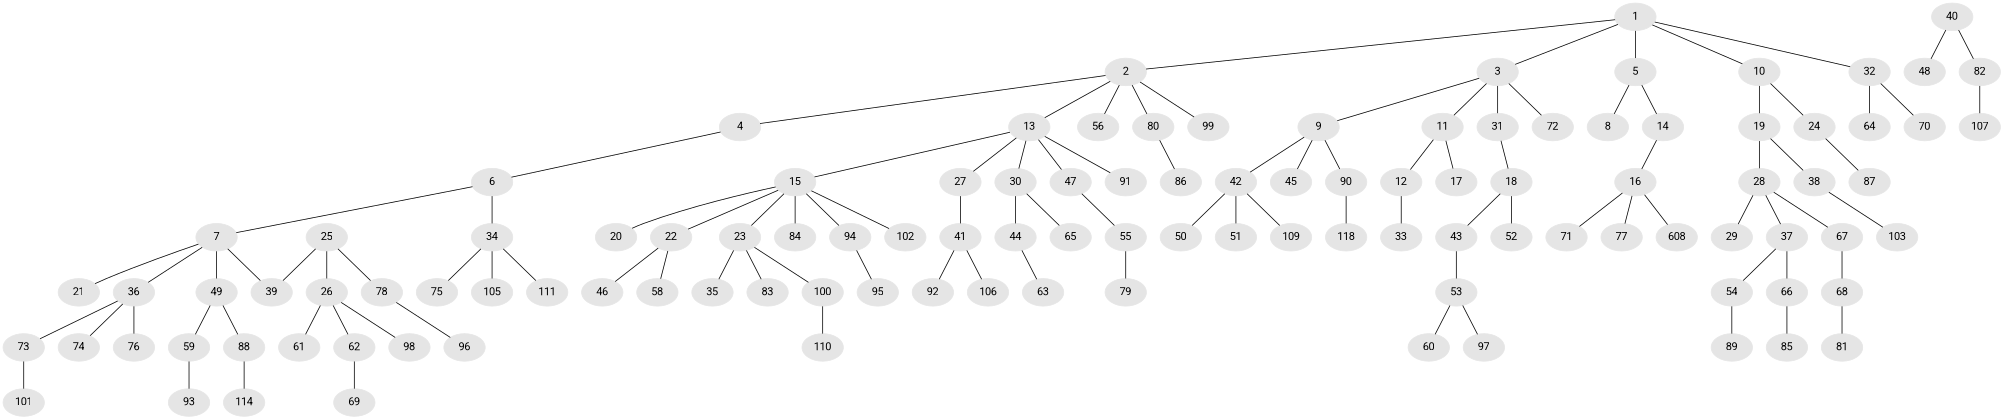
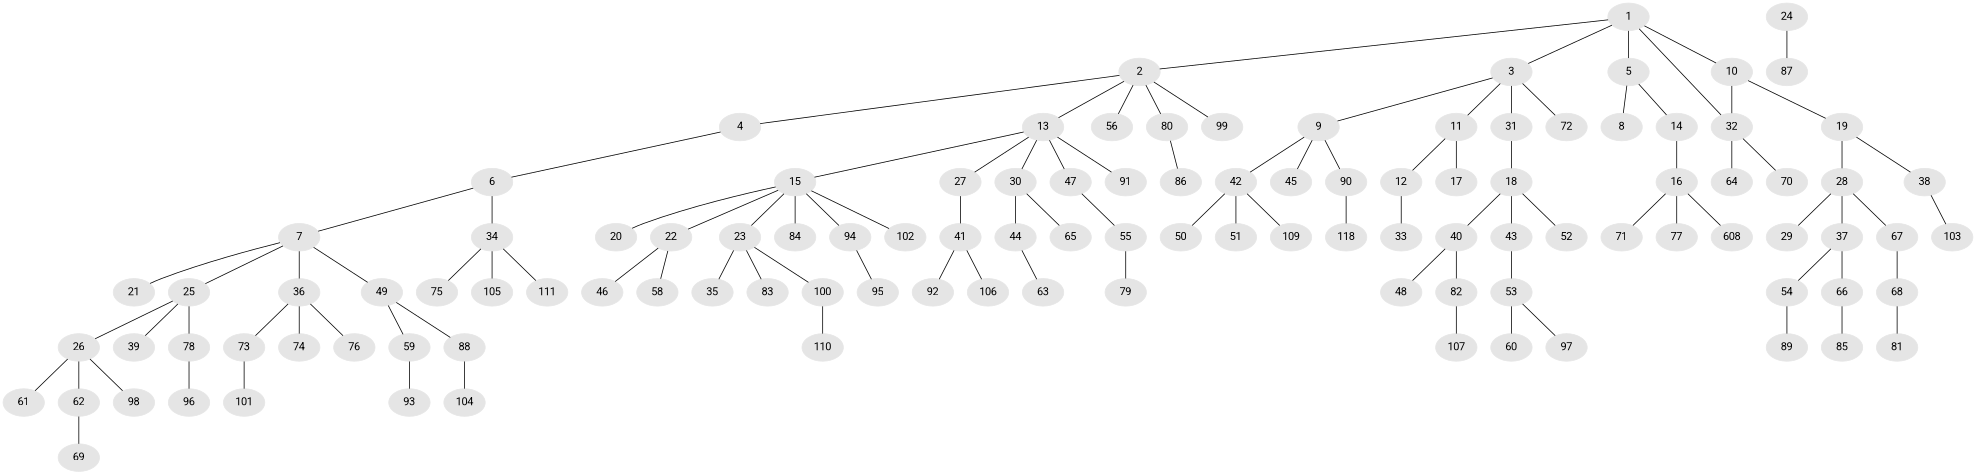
(1787, 99) -> (1732, 100)
none -> (1484, 210)
(244, 265) -> (244, 265)
(244, 403) -> (465, 403)
